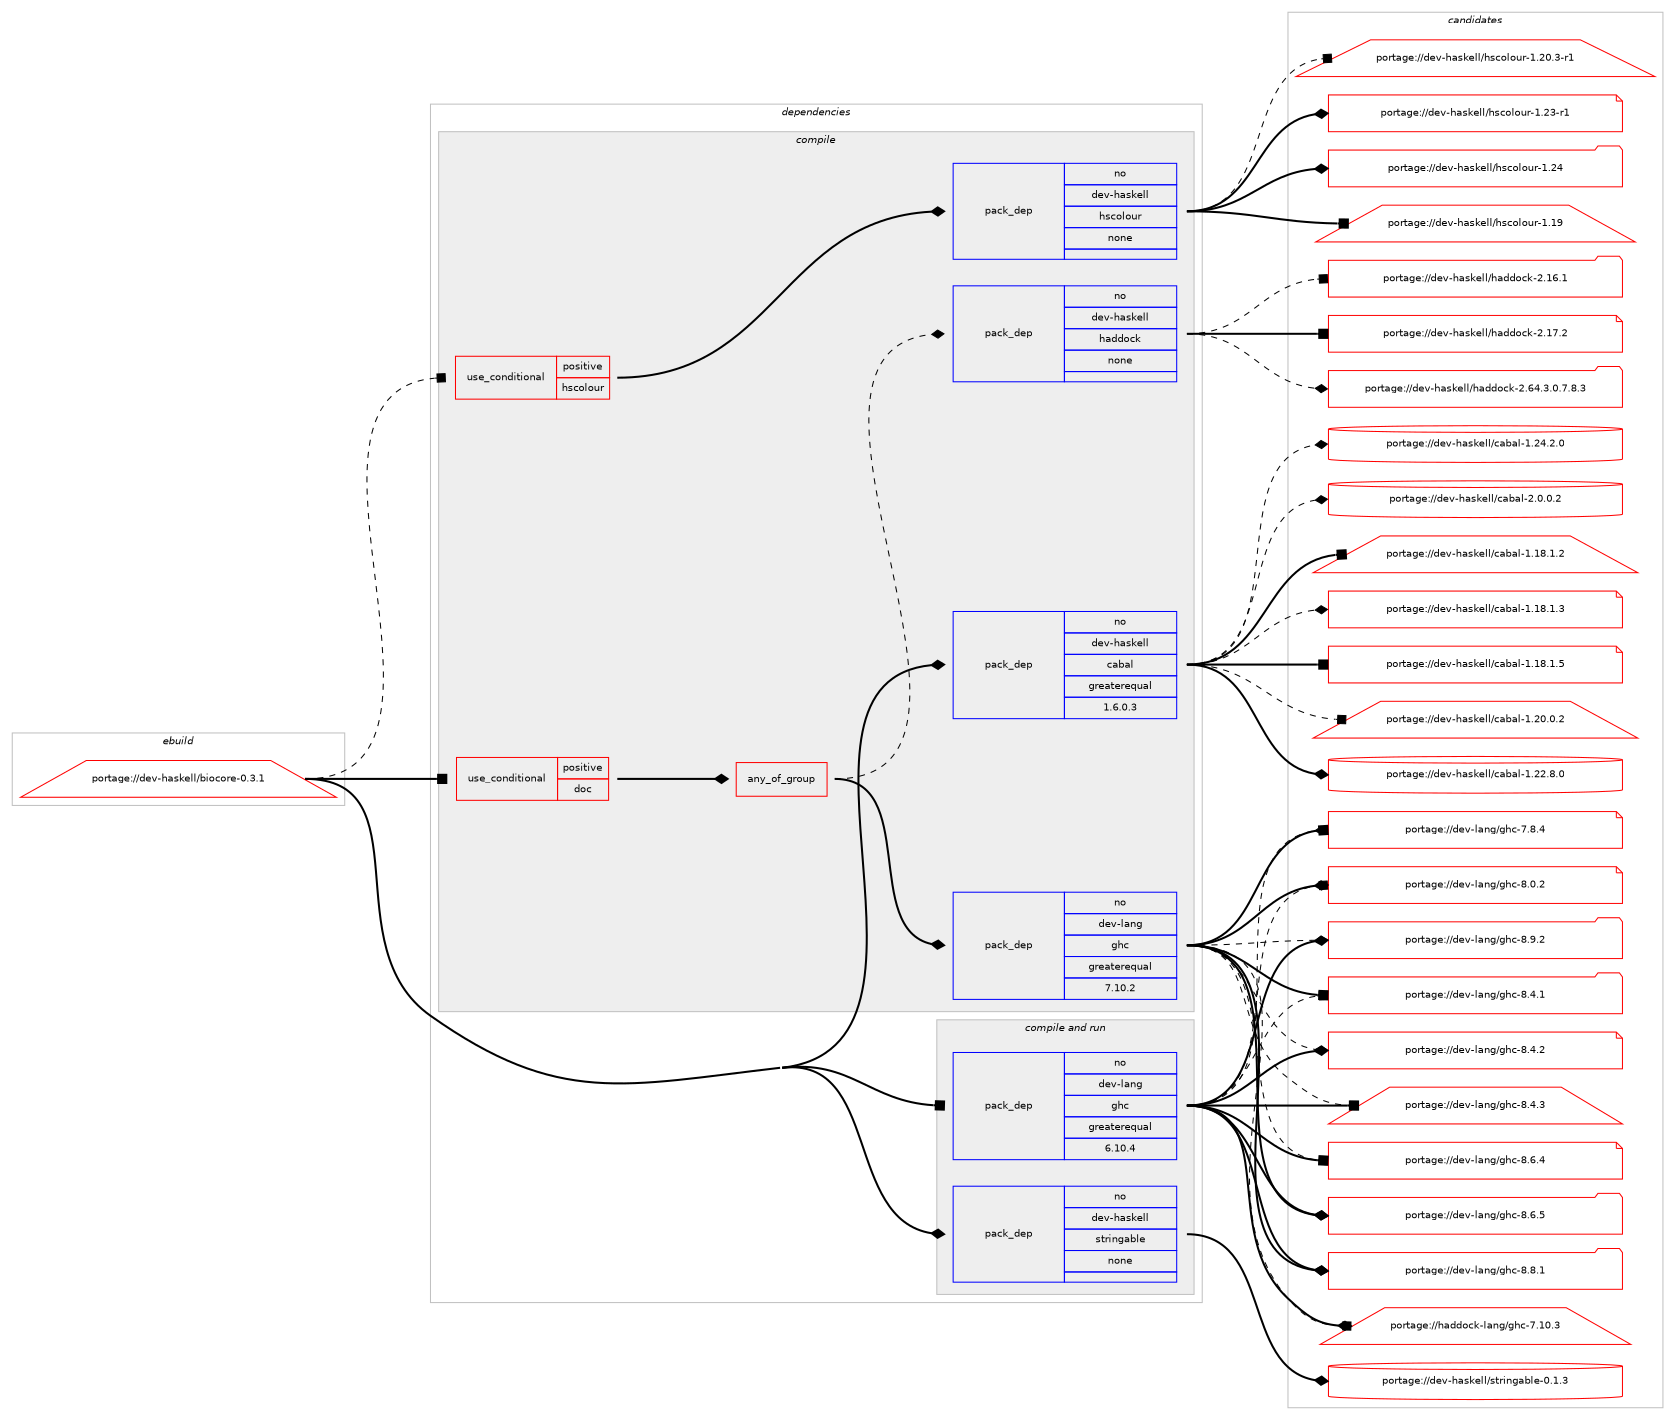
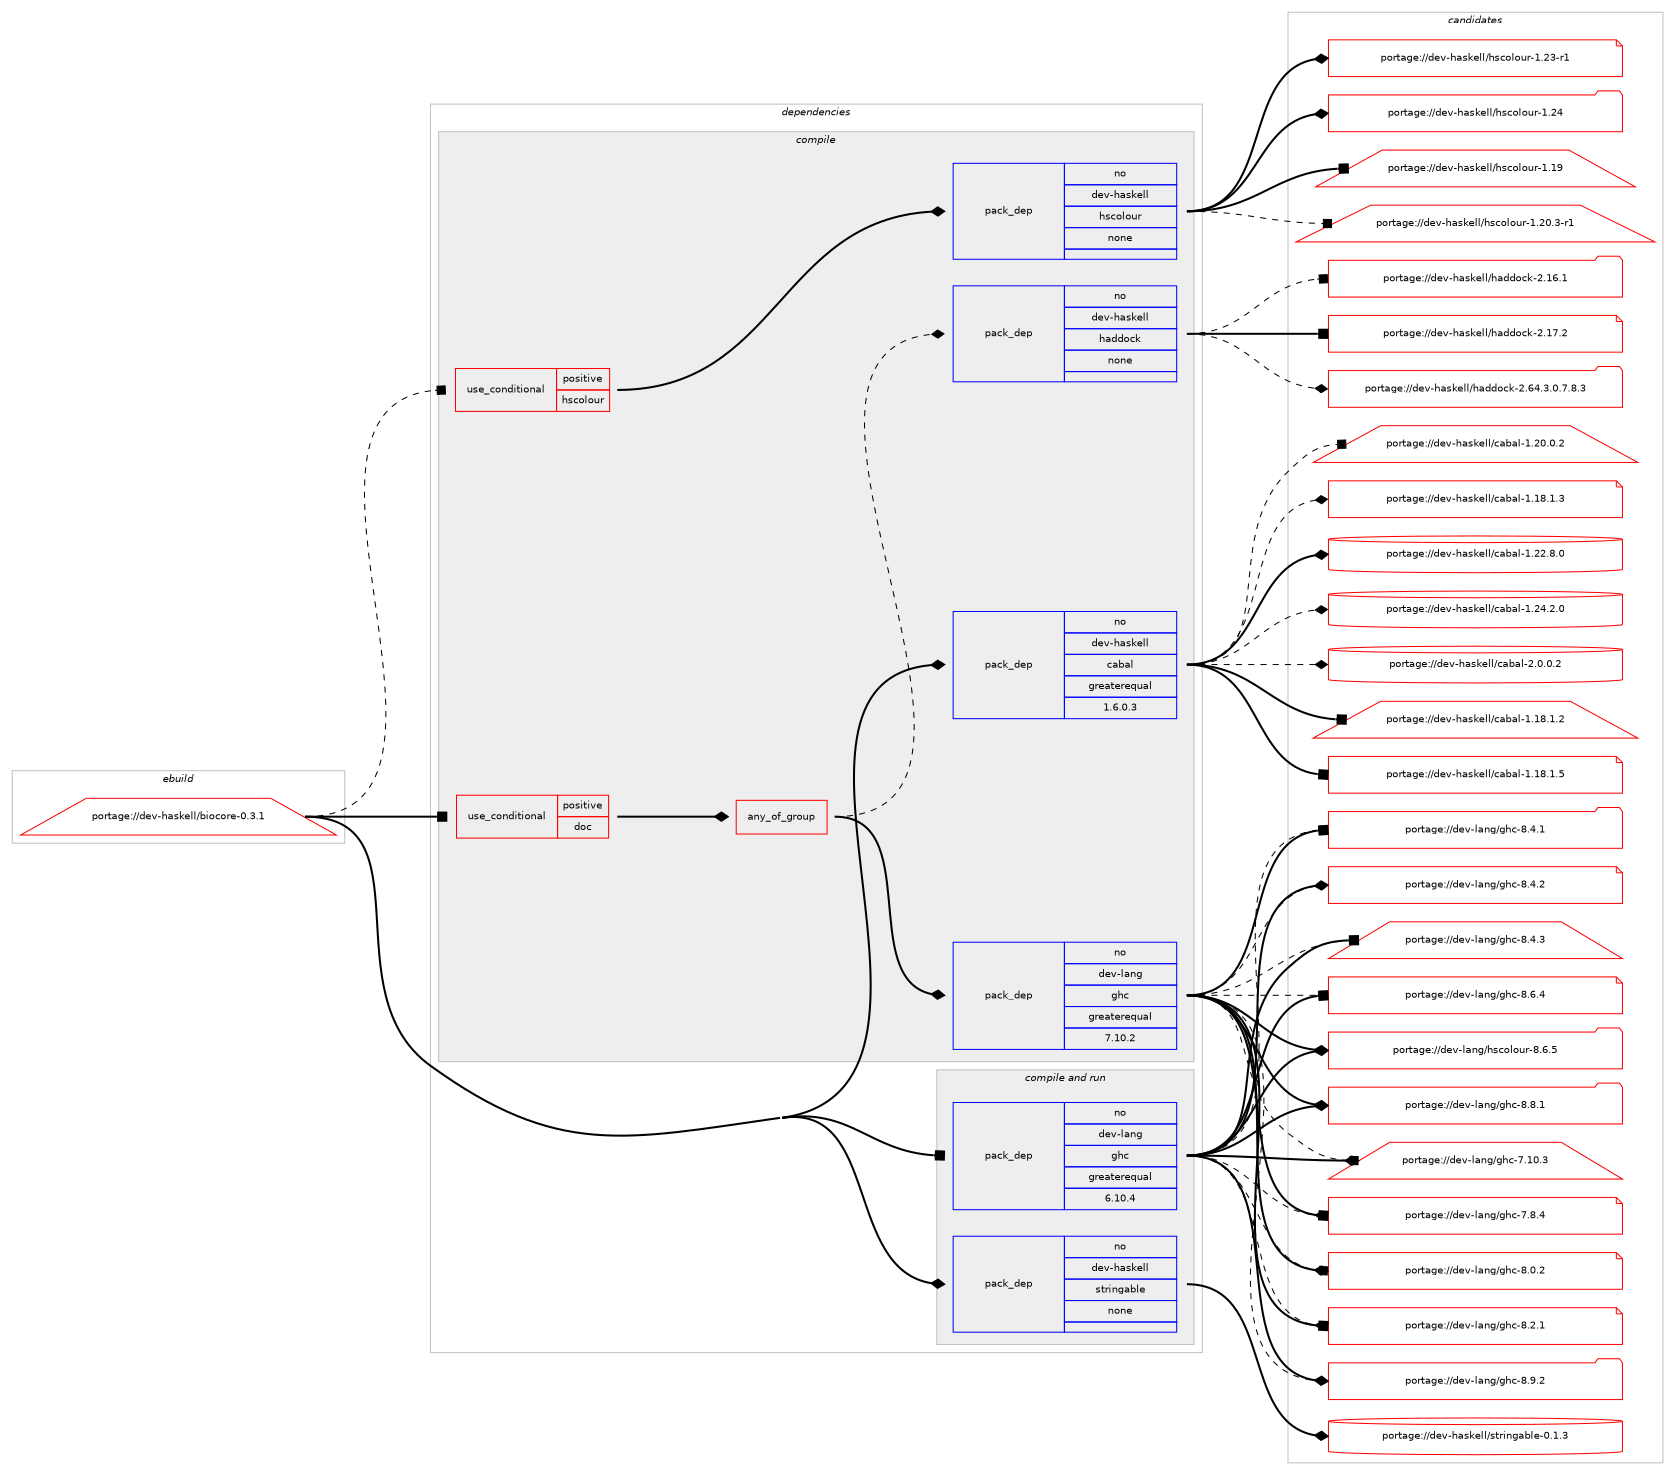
(1475, 1216) -> (1475, 1050)
none -> (1475, 1326)
(1475, 1326) -> (1475, 1161)
